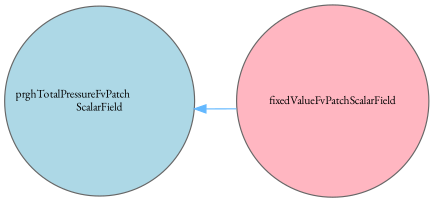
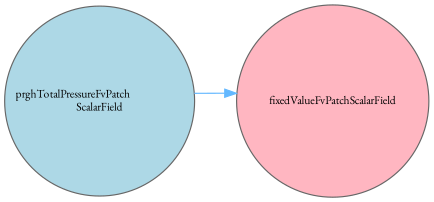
(221, 109) -> (209, 93)
